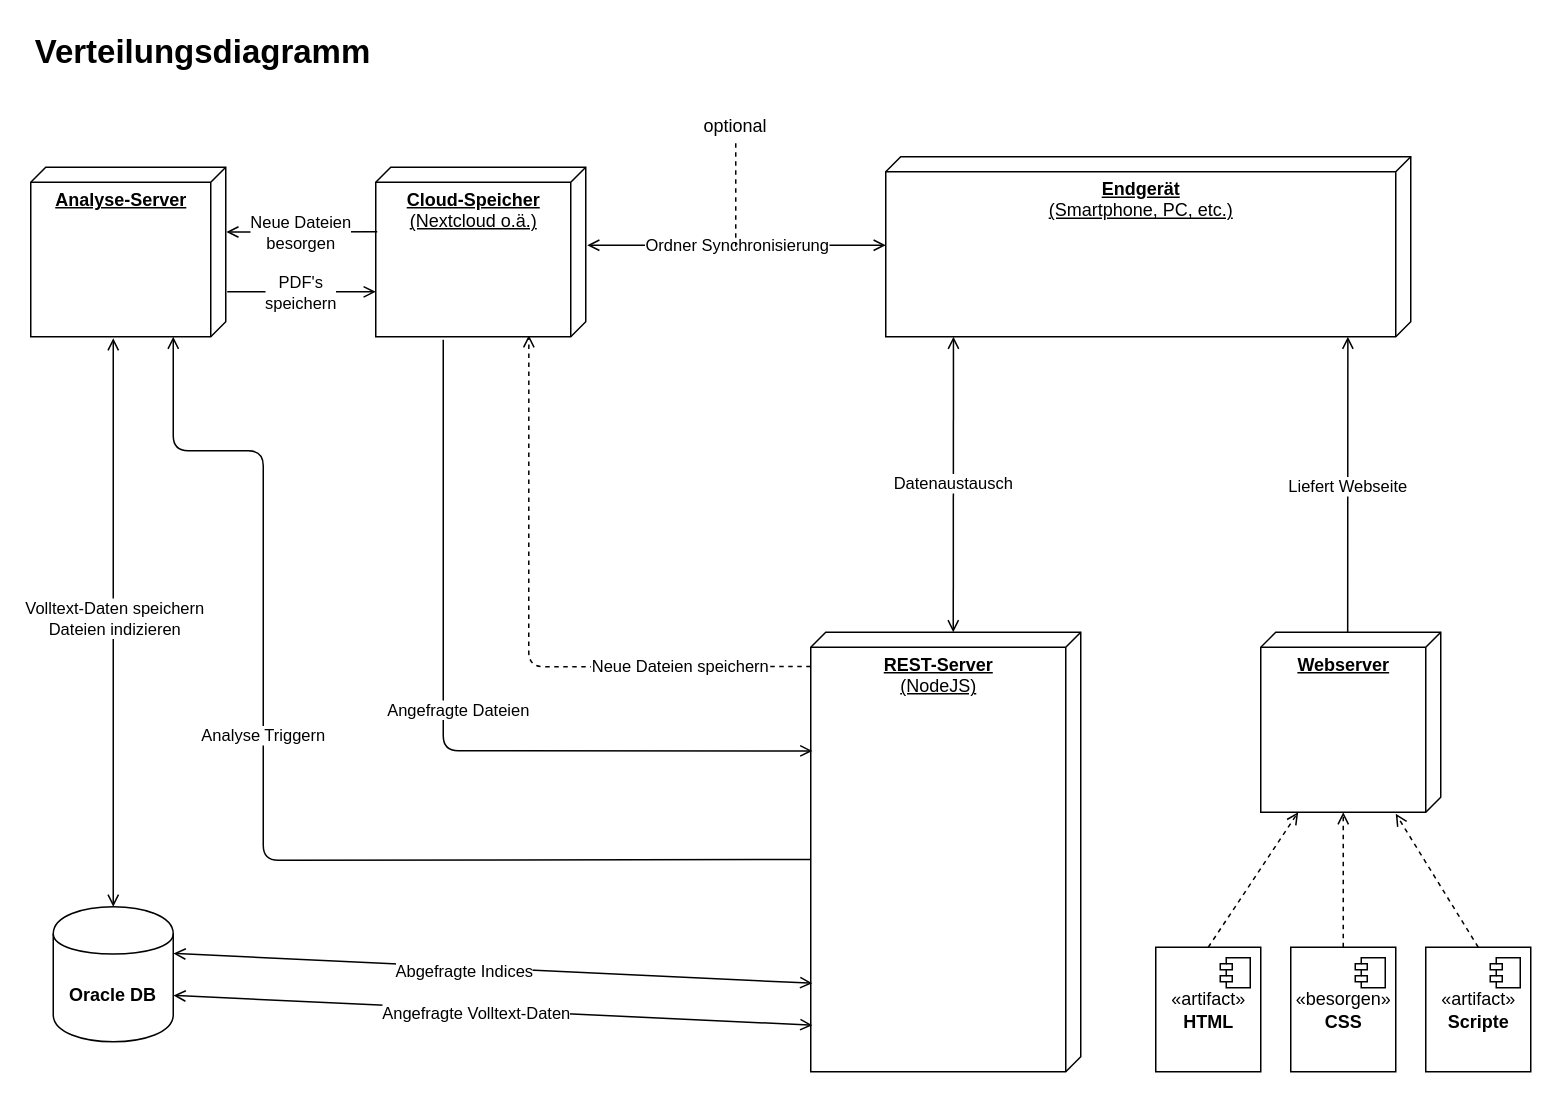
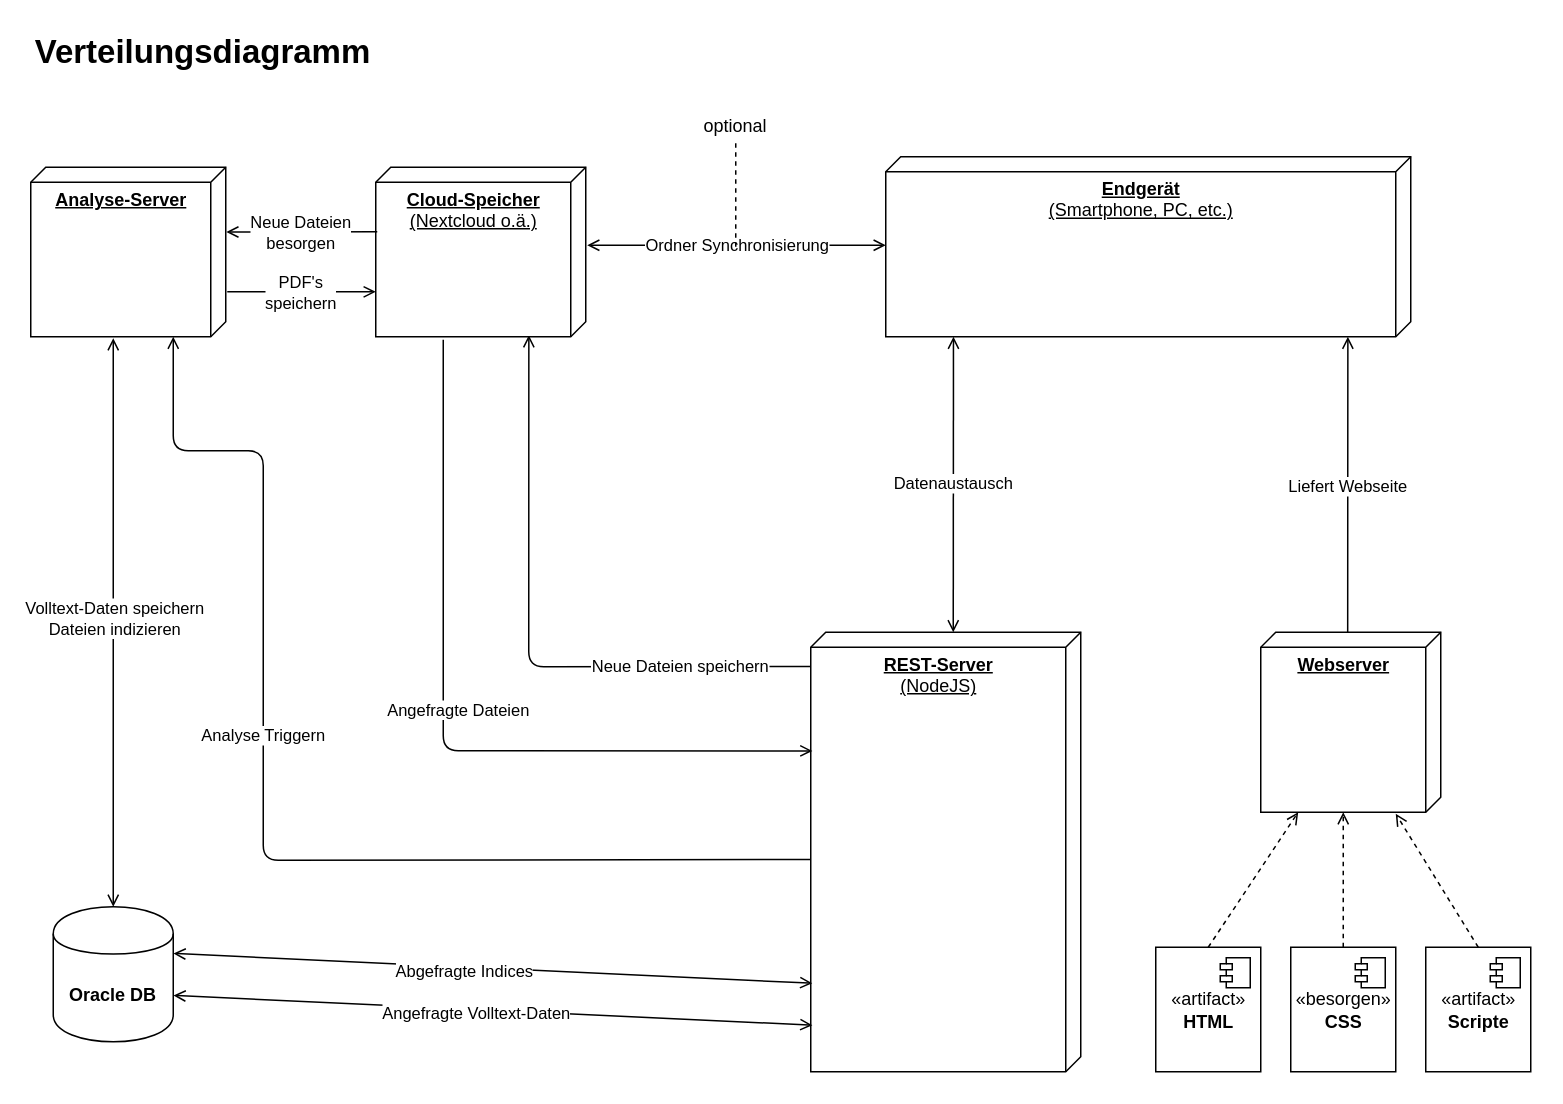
(529, 529) -> (529, 529)
